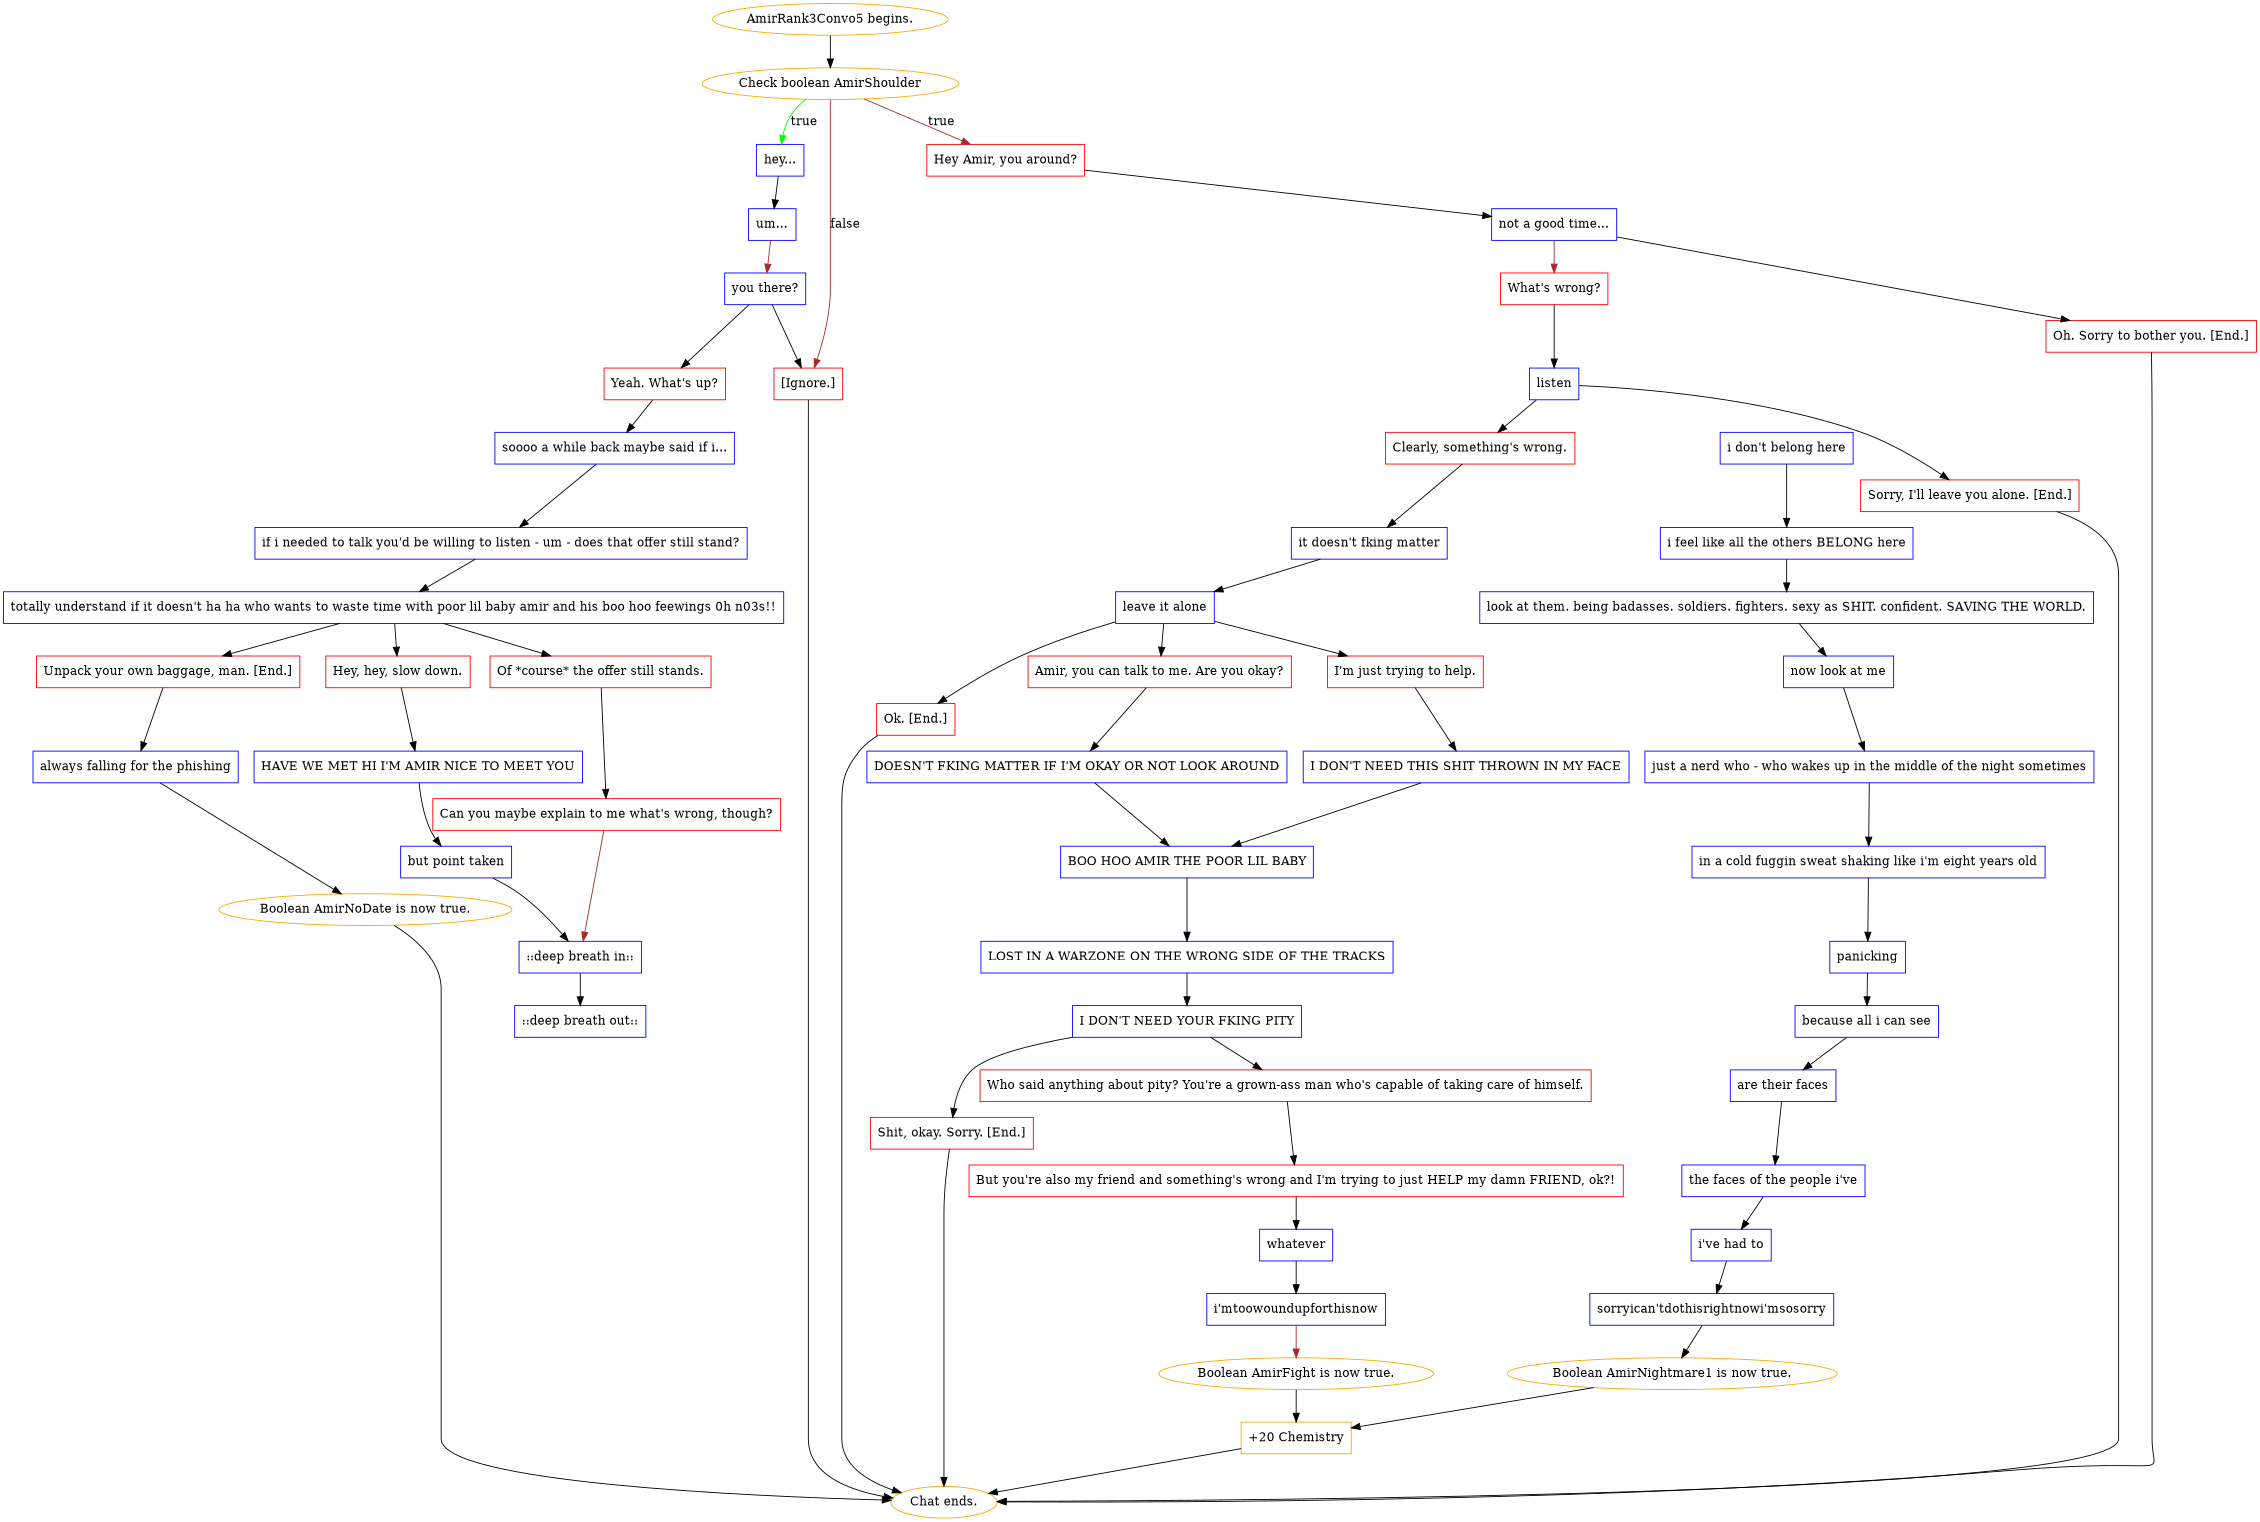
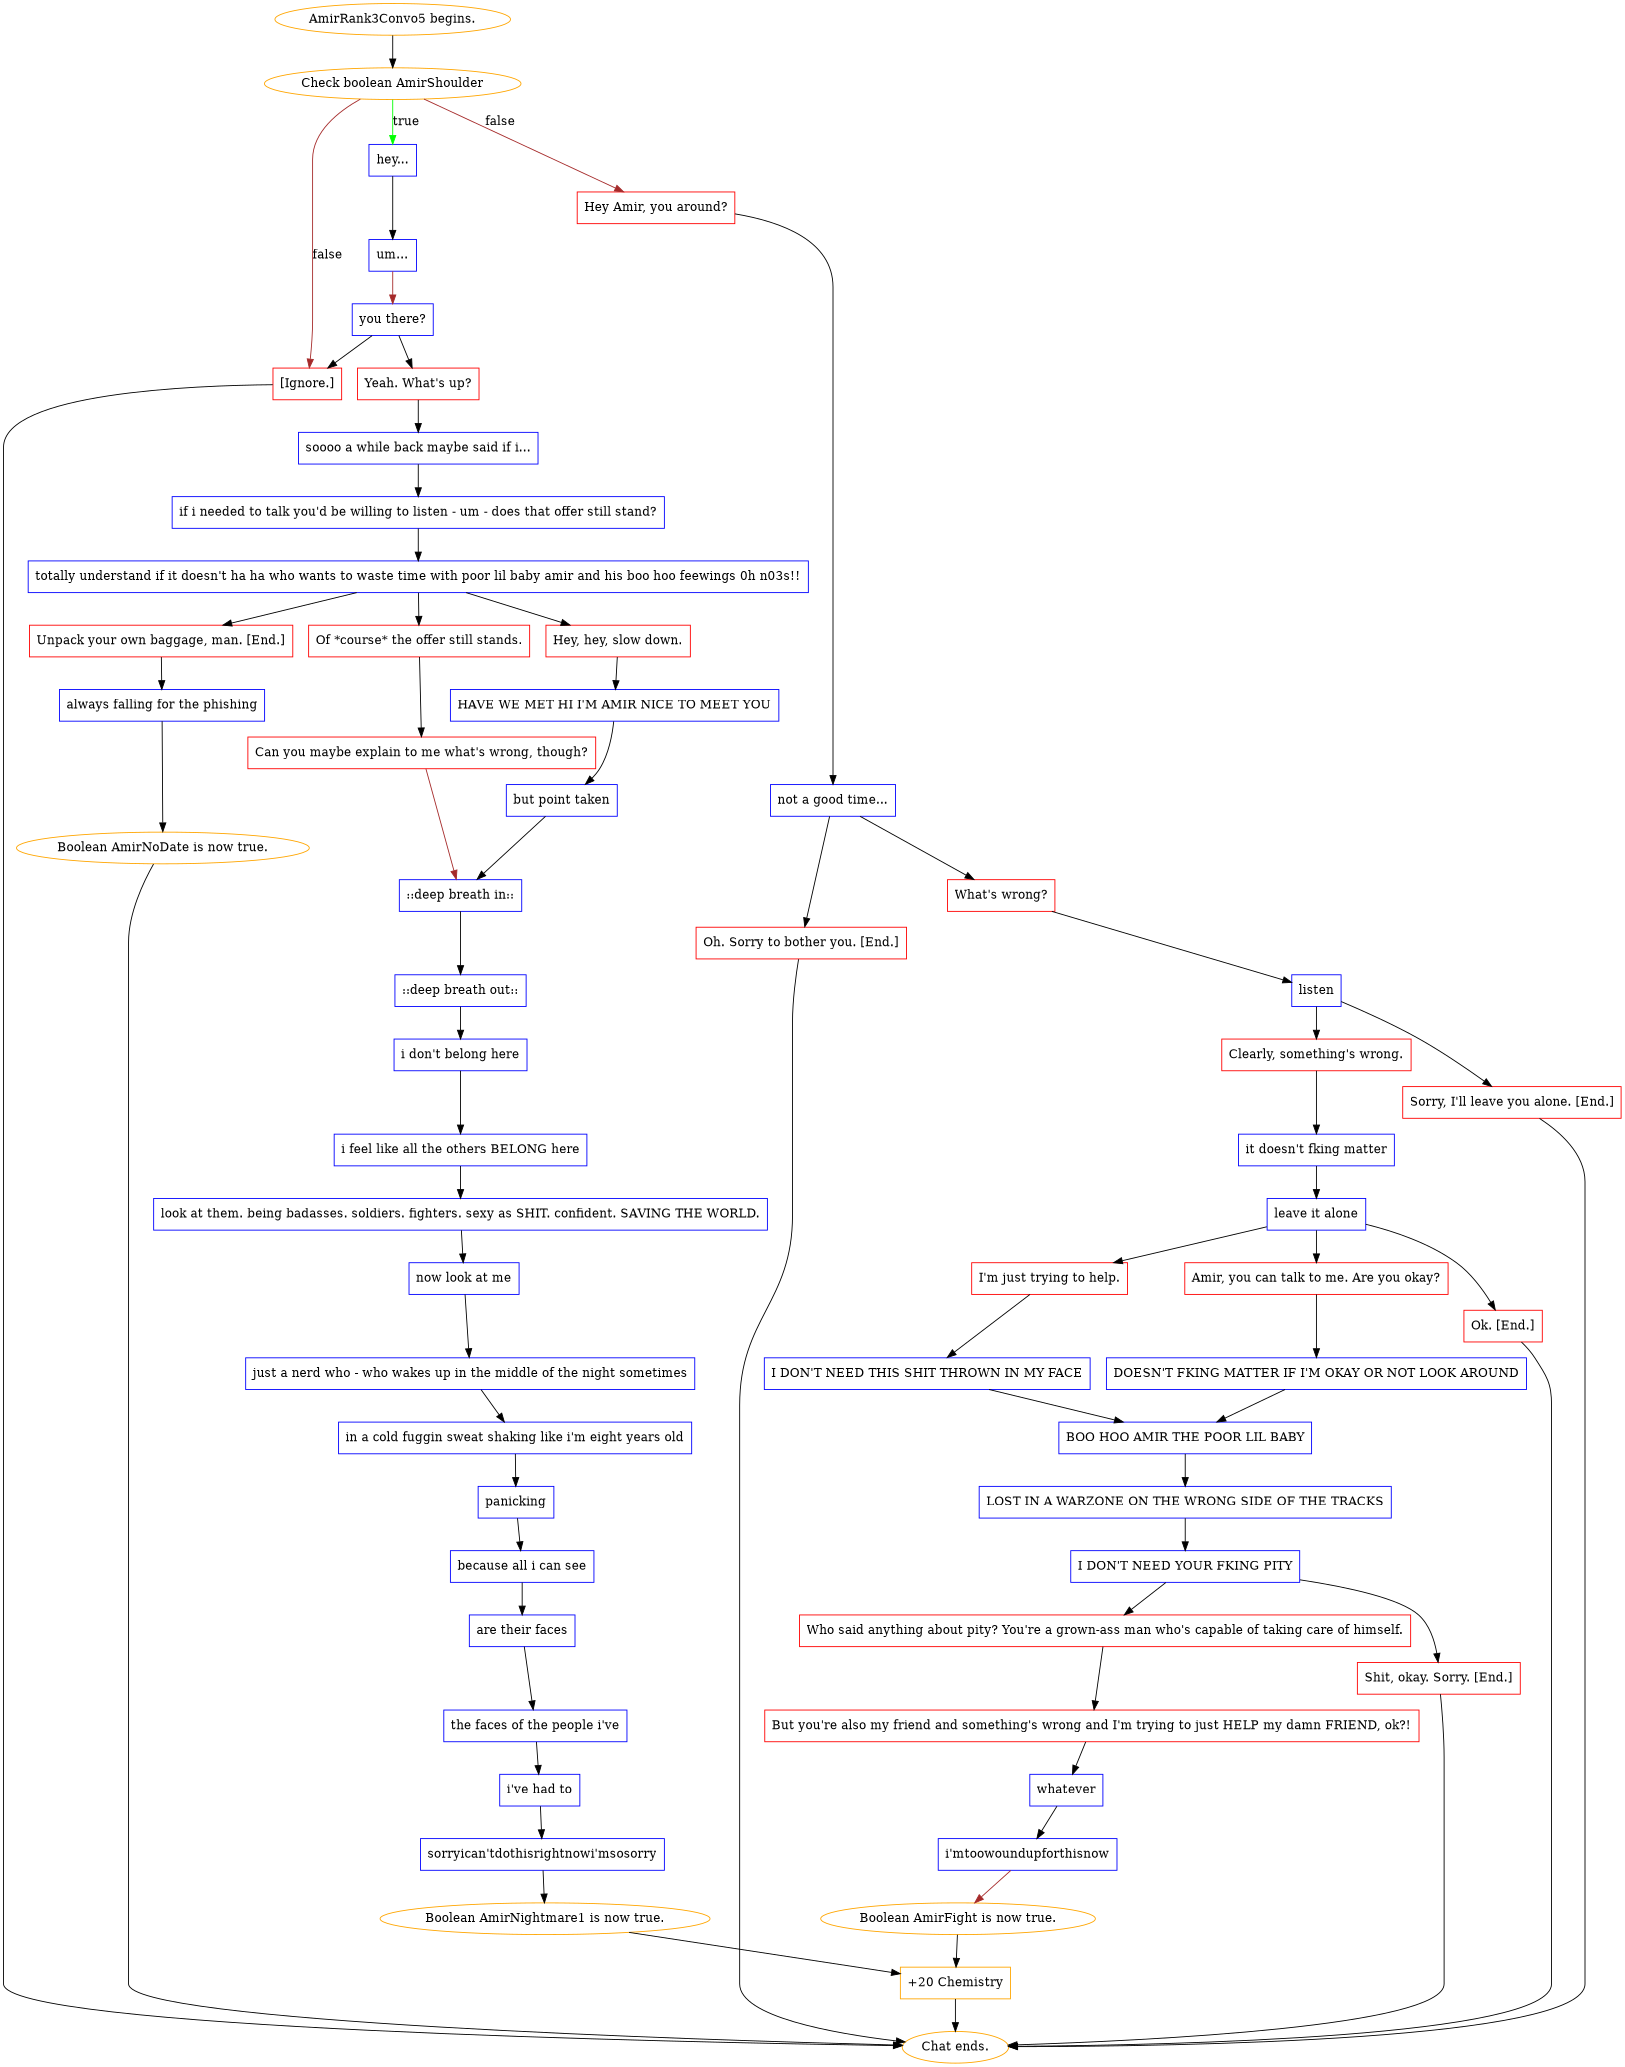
(942, 122) -> (500, 122)
(1554, 252) -> (913, 846)
none -> (461, 1018)
